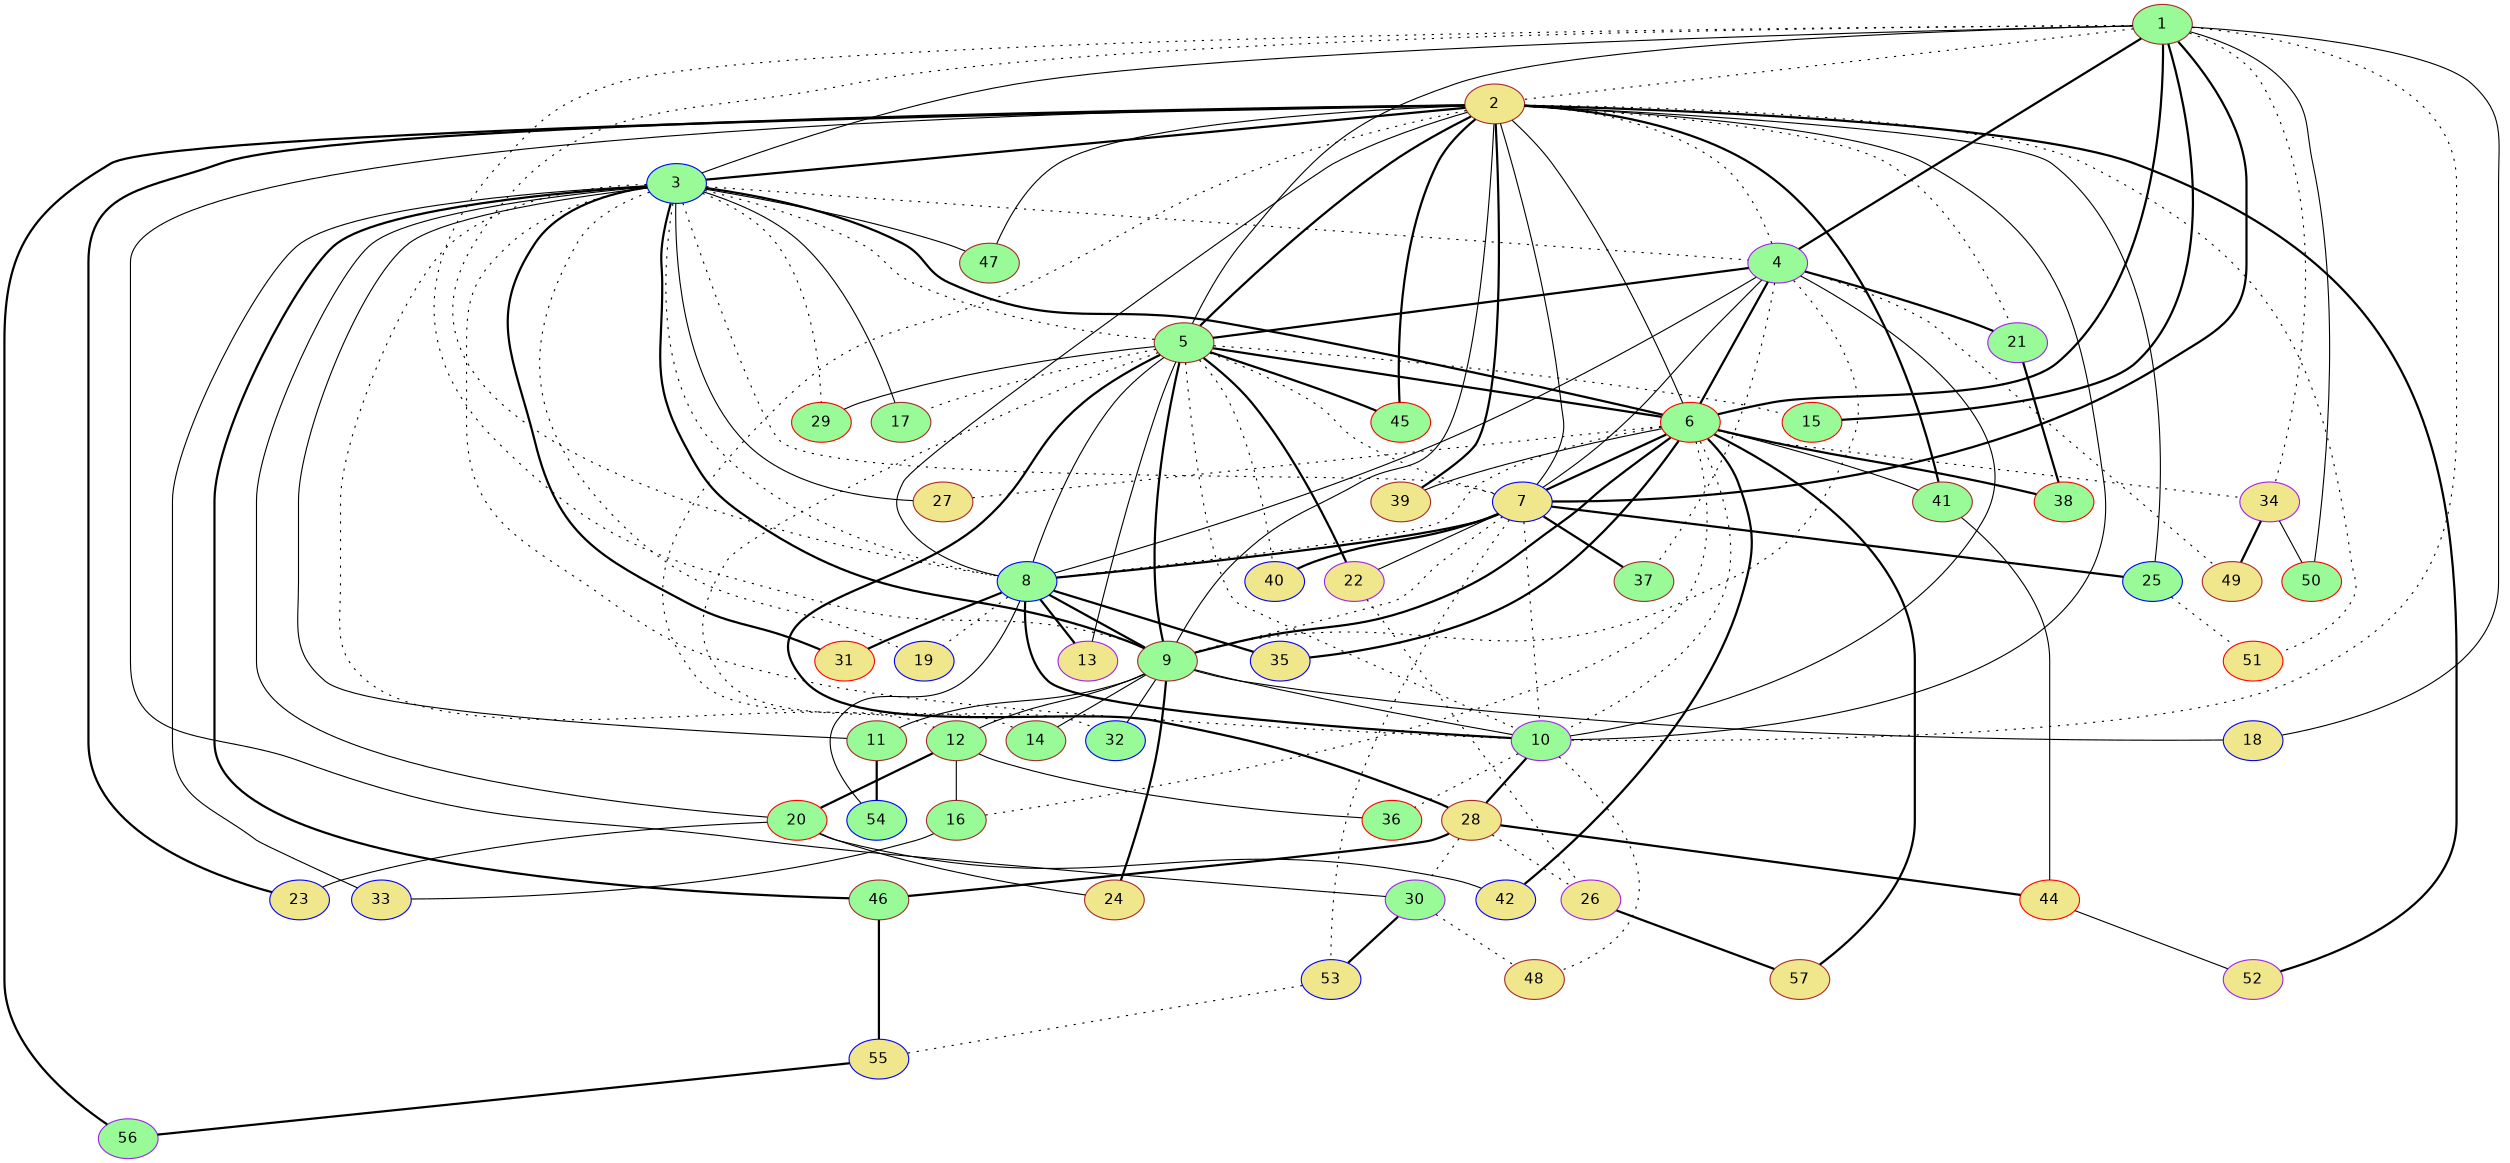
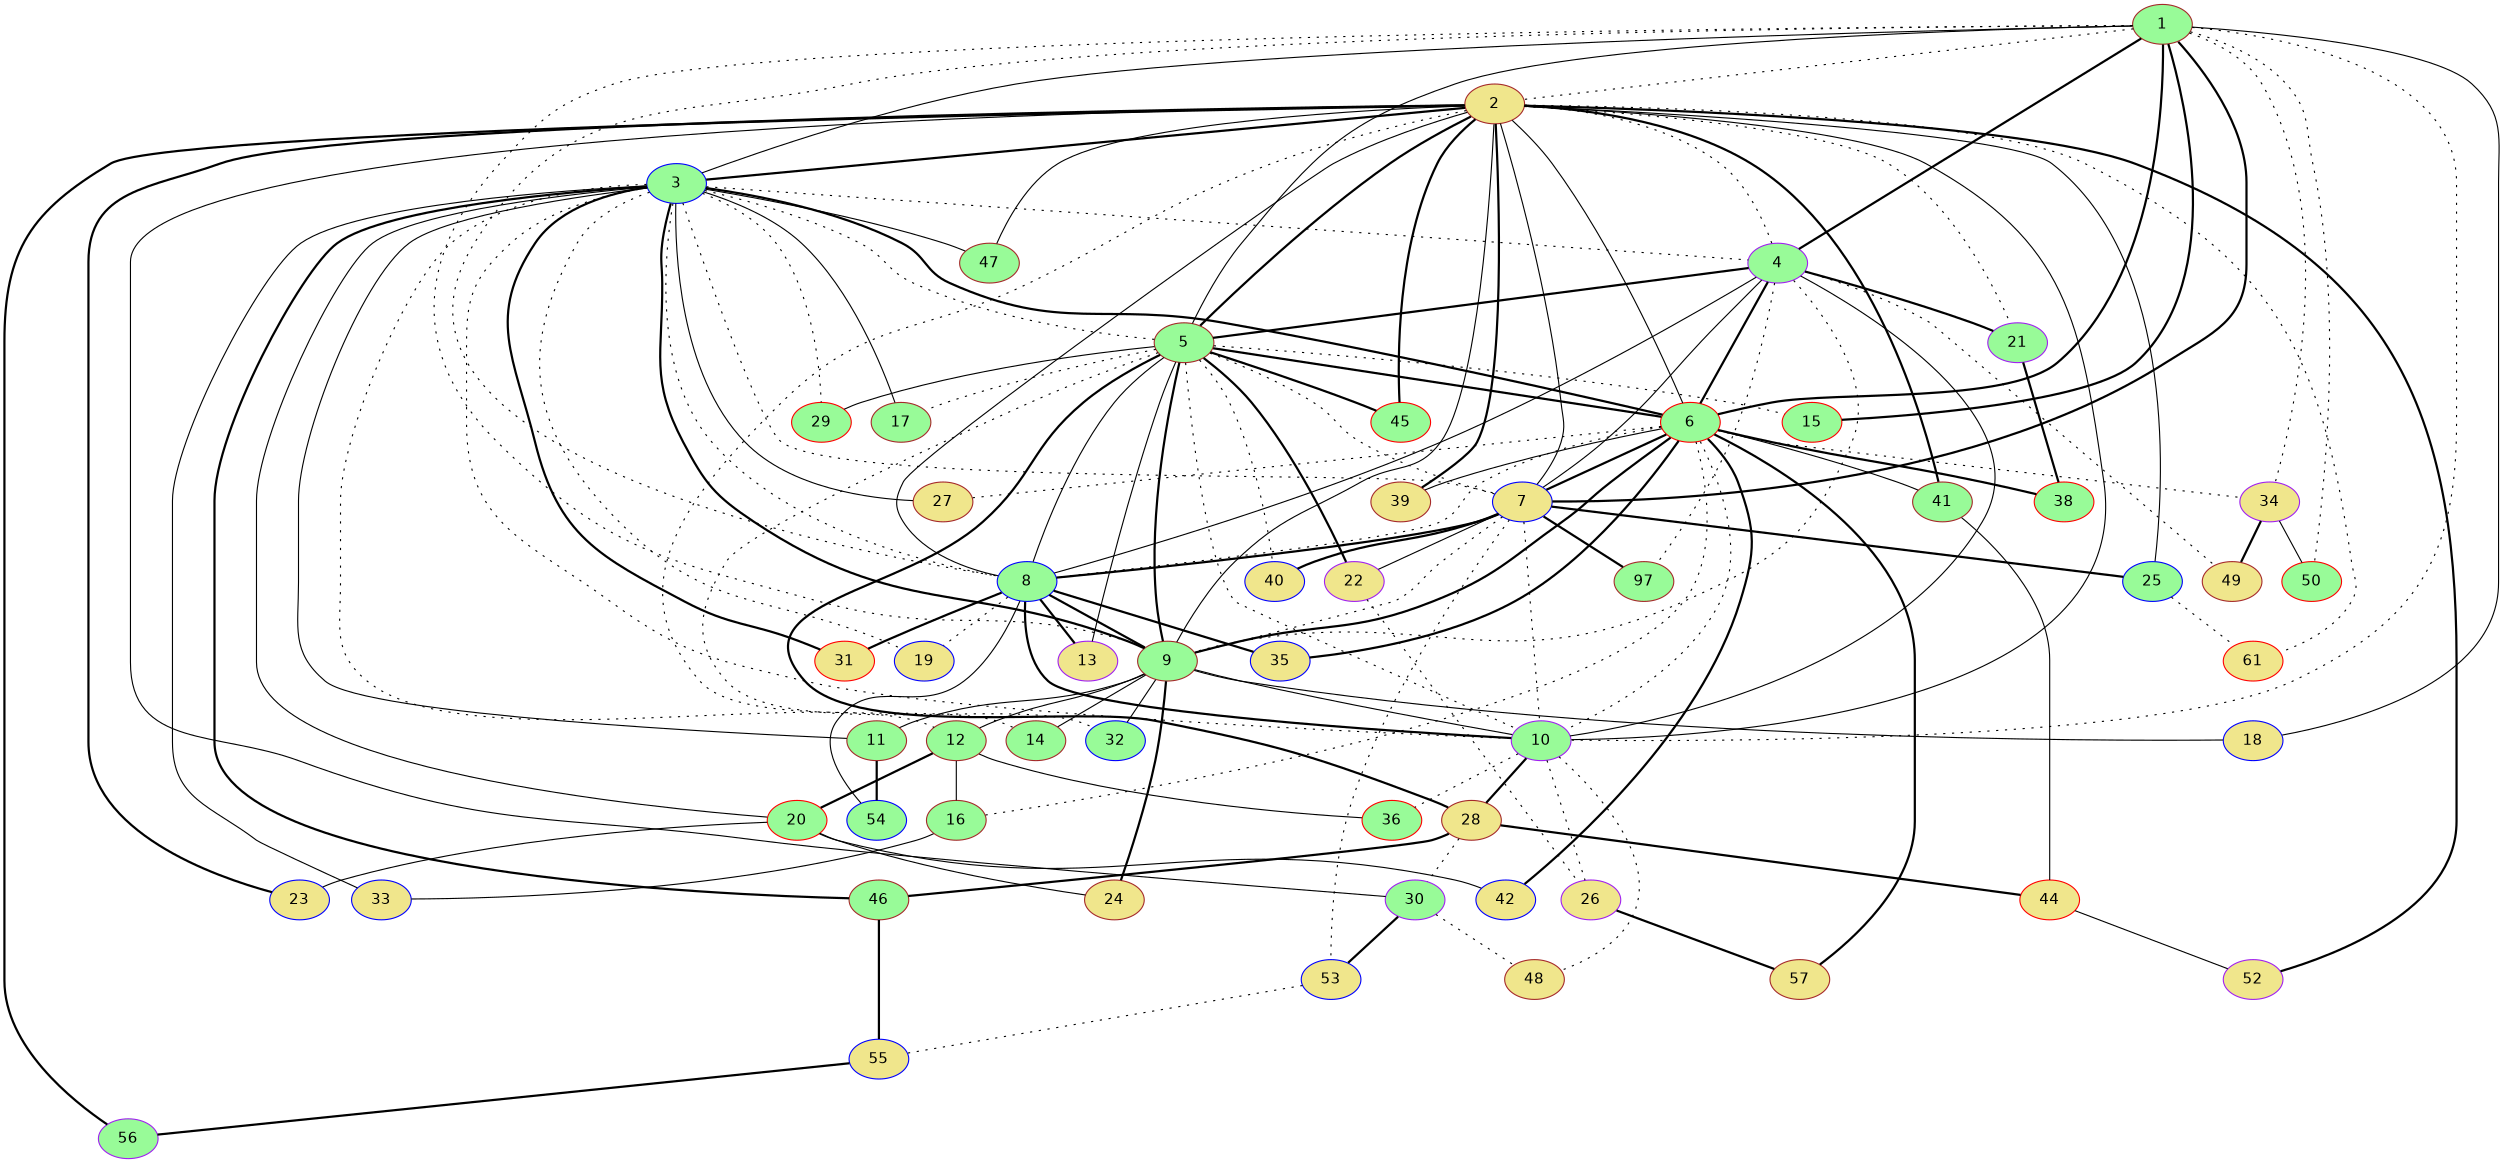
(2326, 264) -> (2326, 264)
(1644, 582) -> (1644, 582)
(2253, 661) -> (2253, 661)
(1531, 860) -> (1566, 820)
